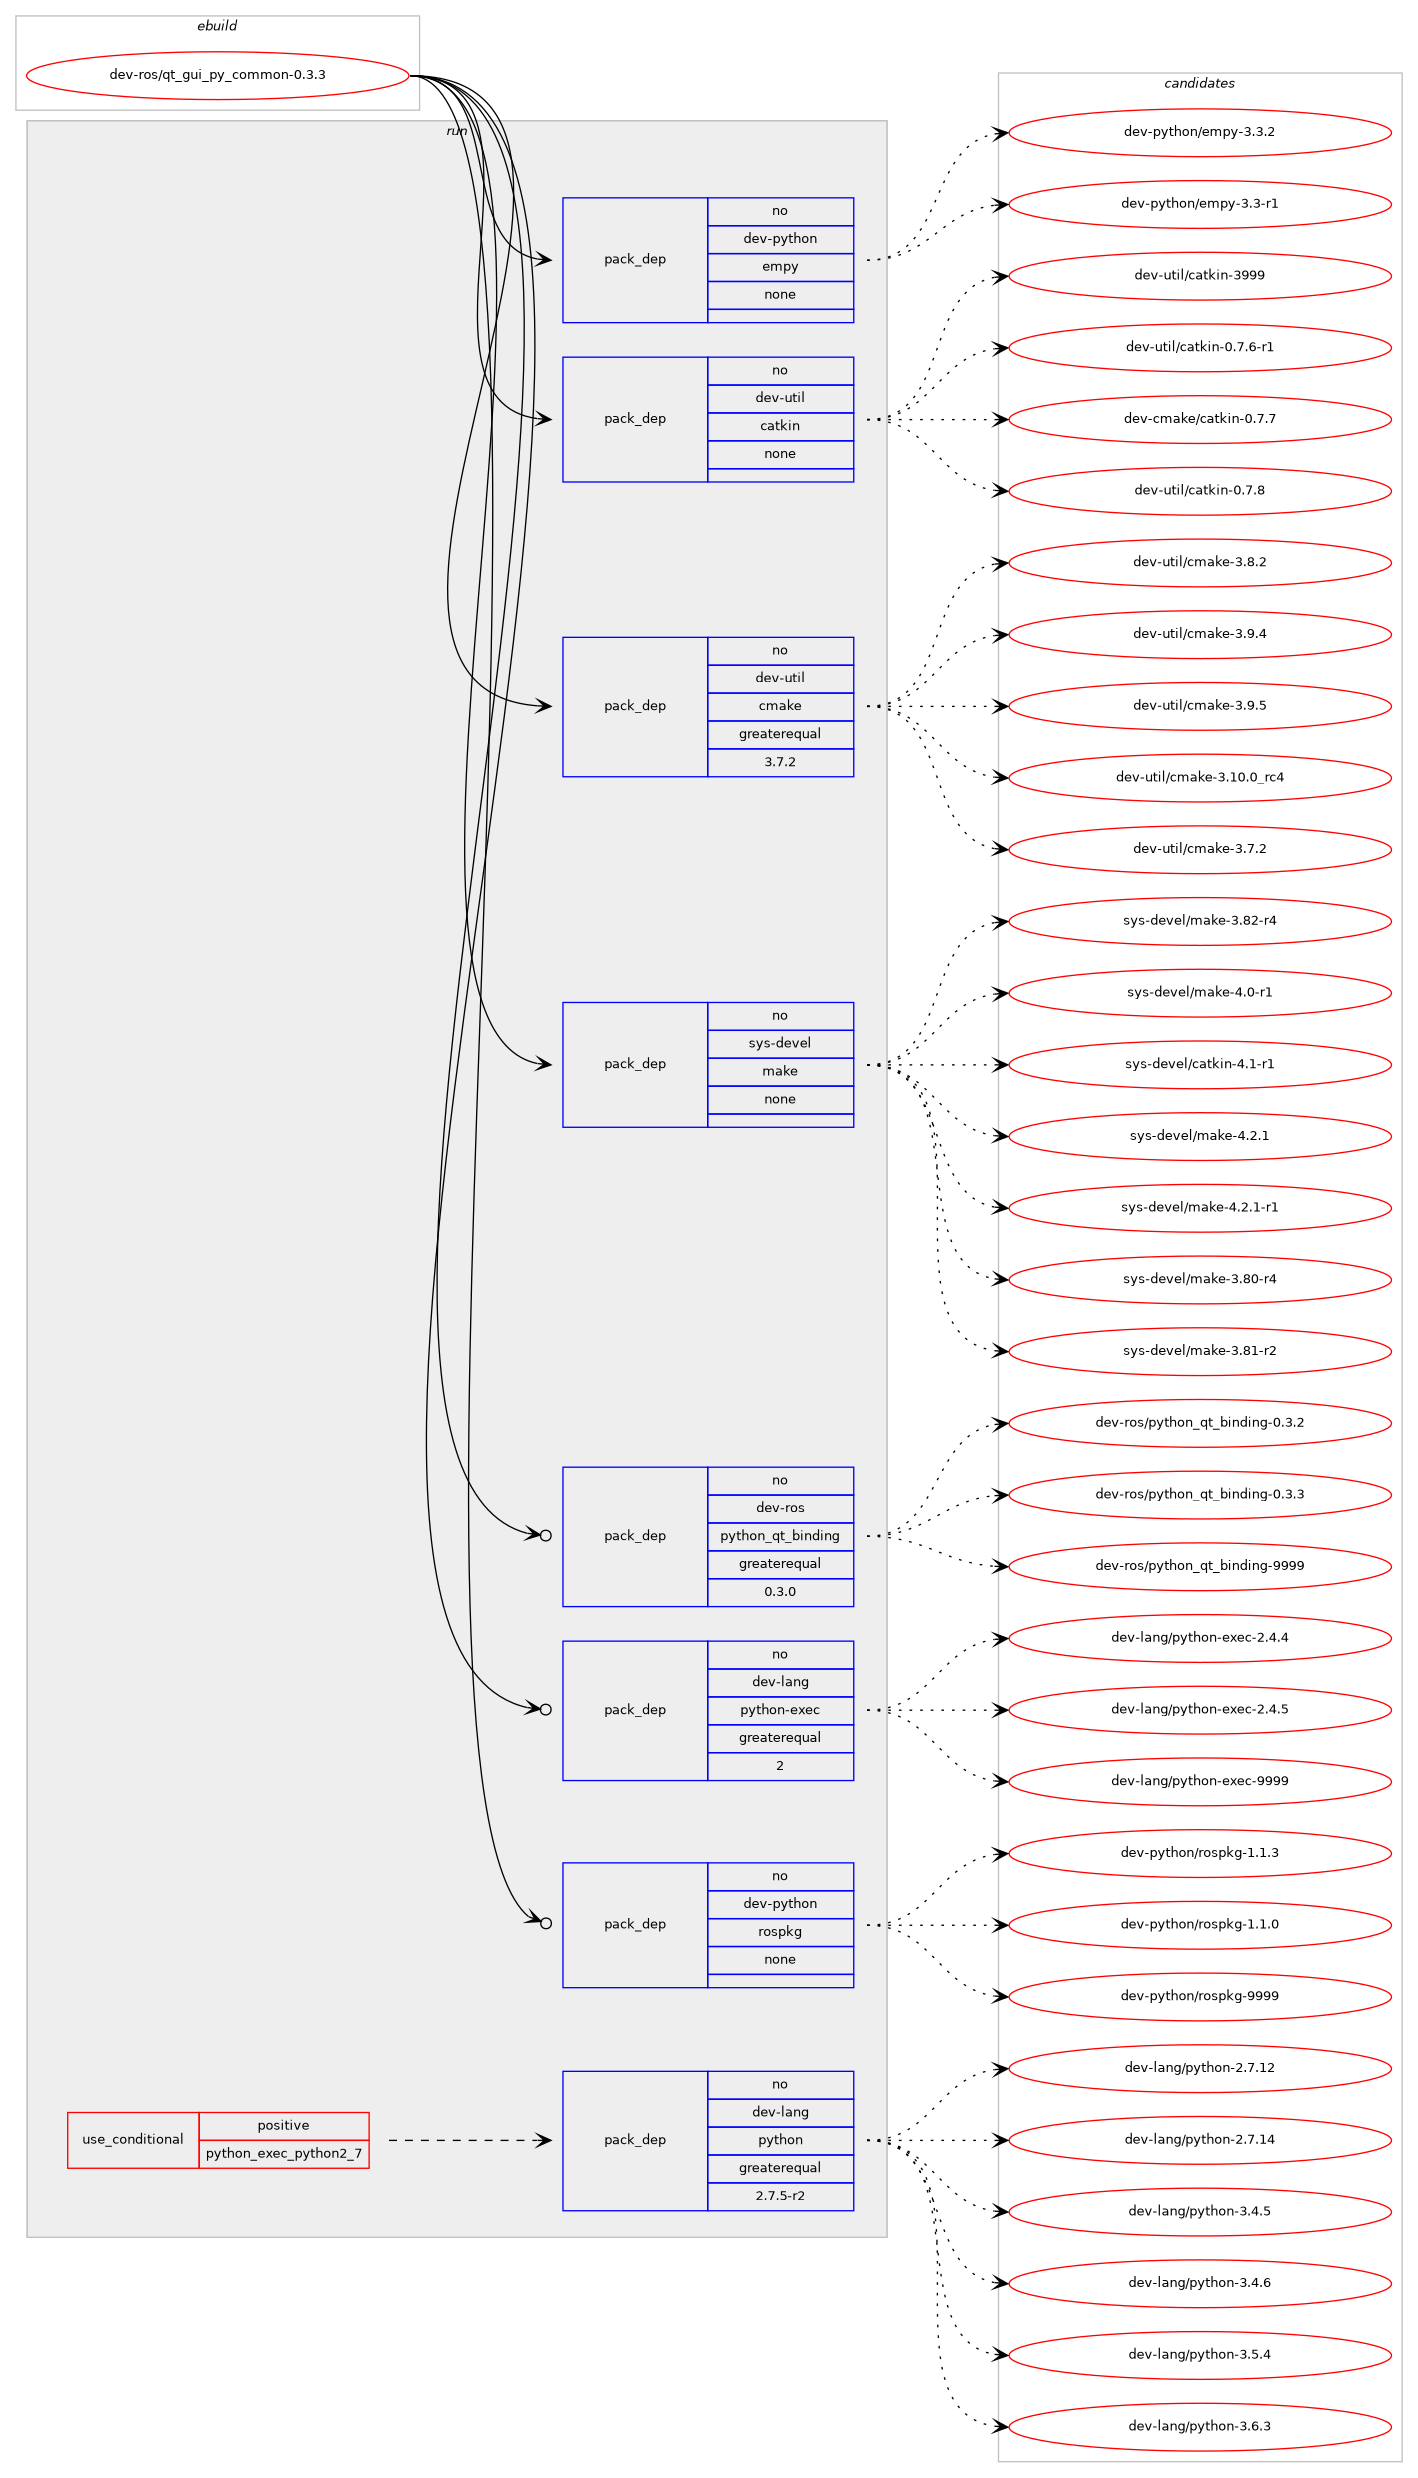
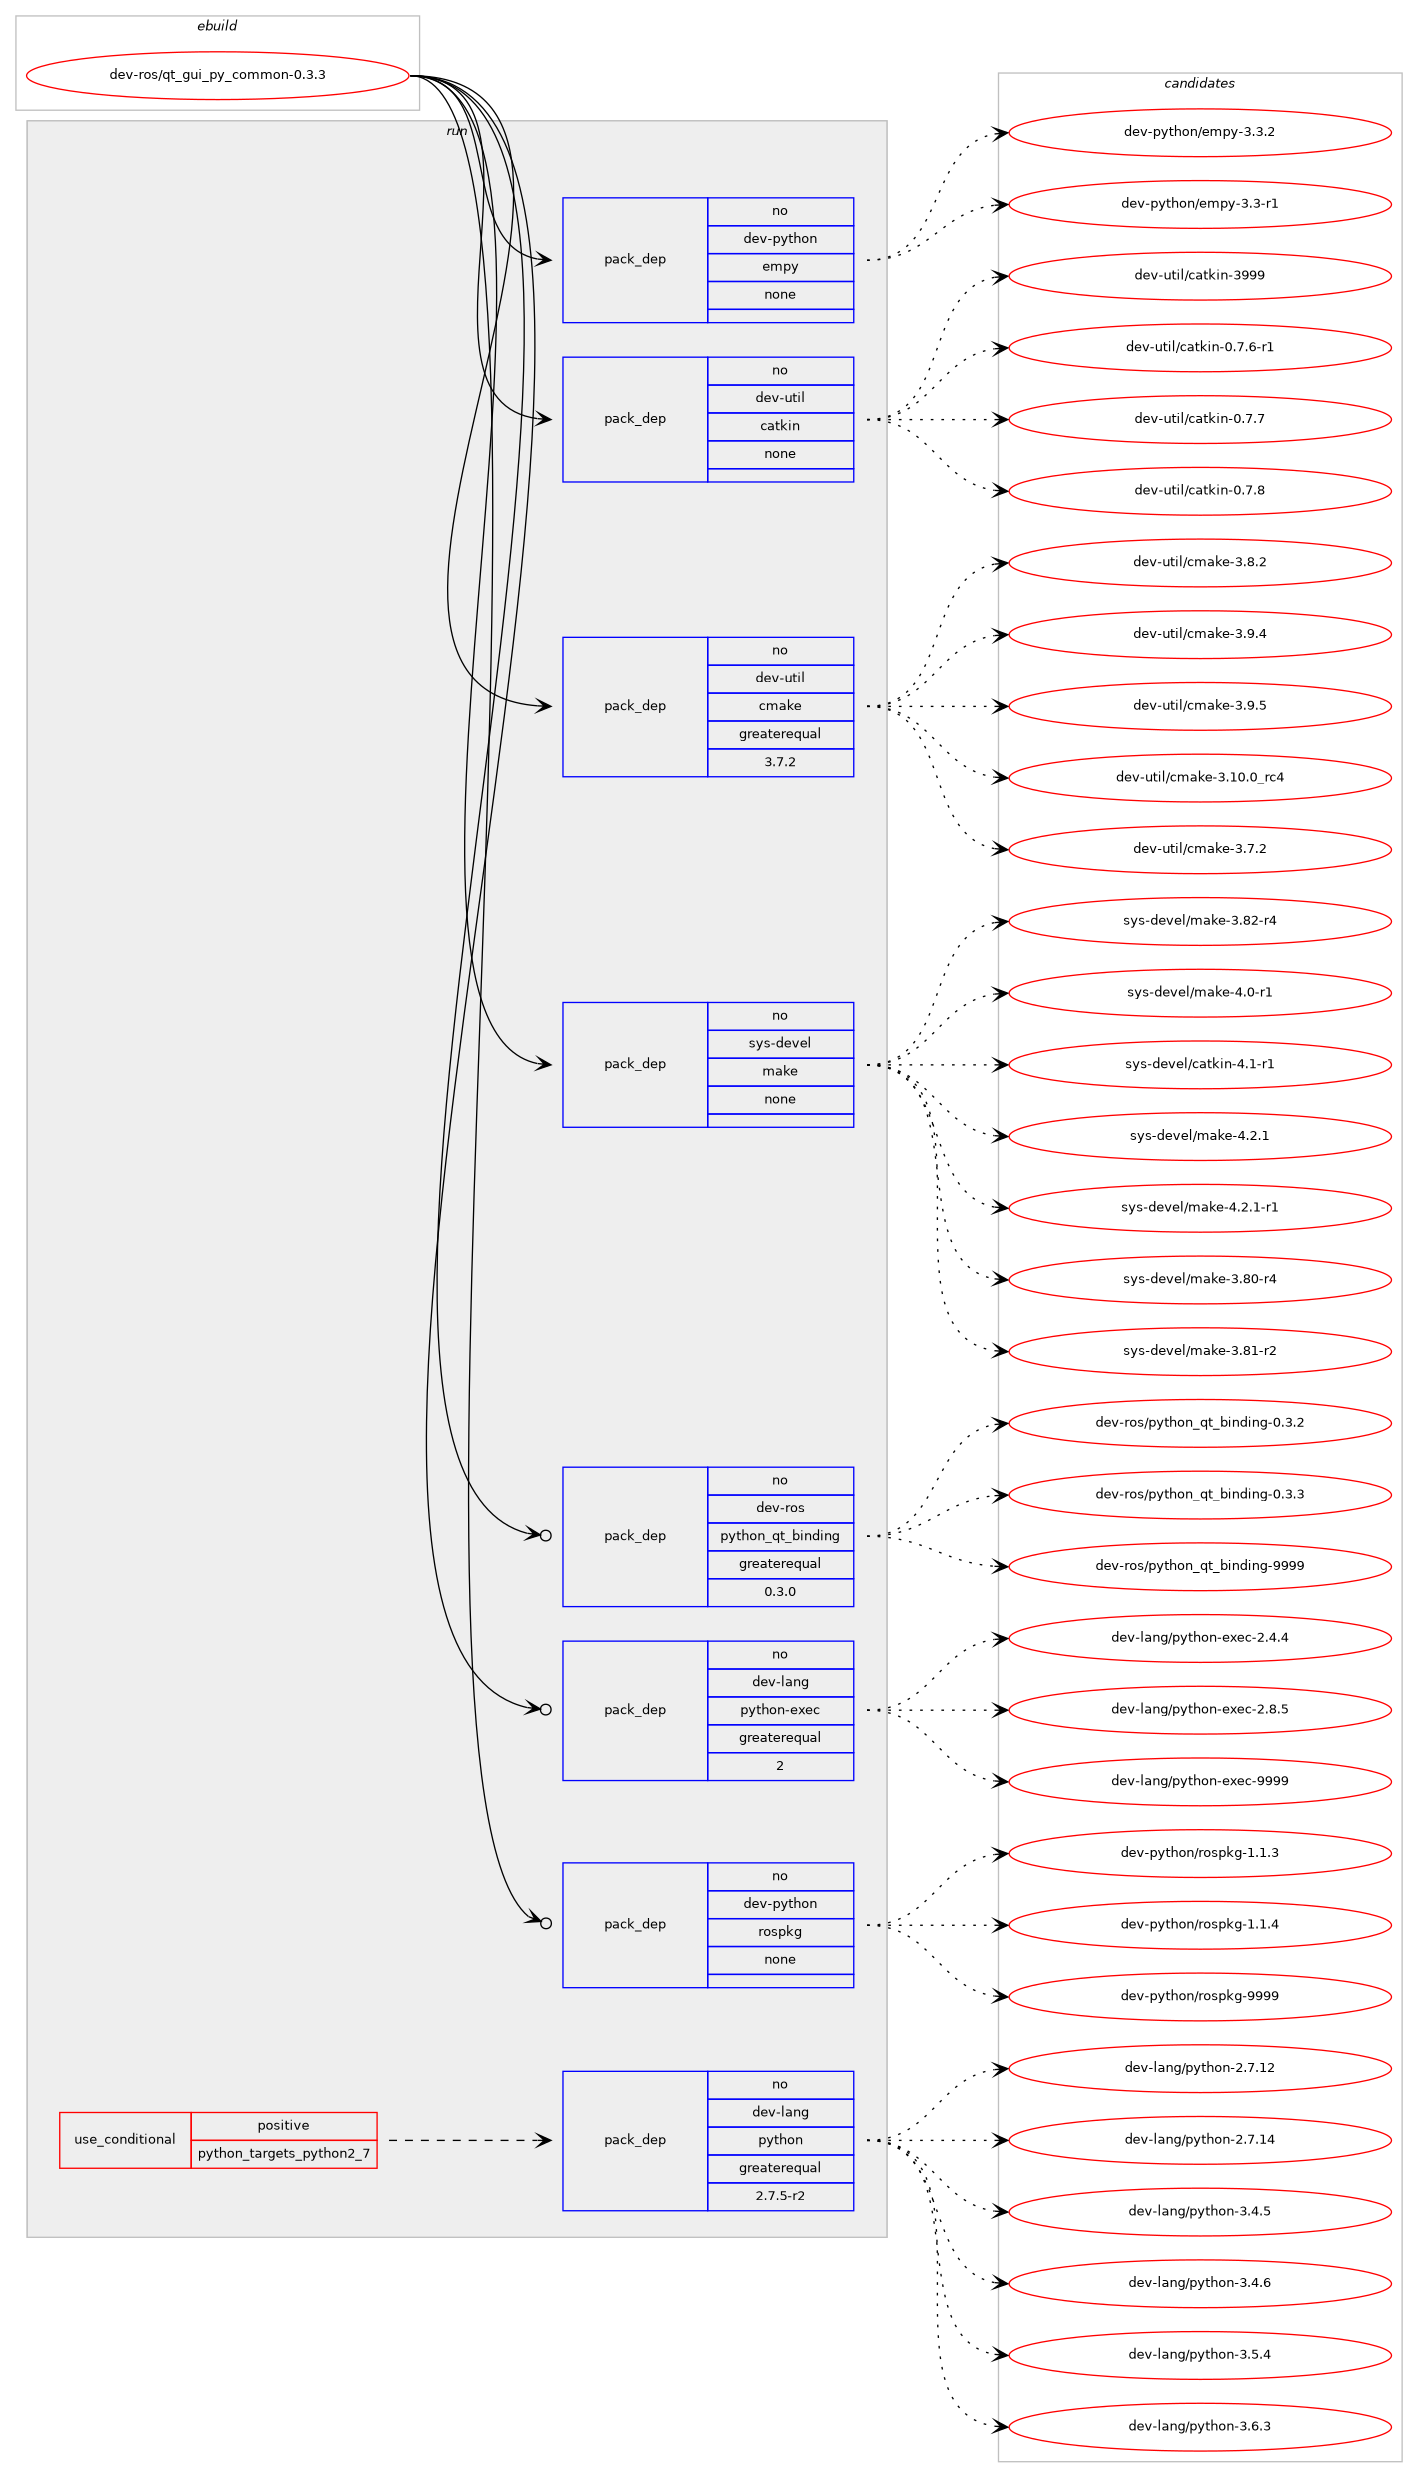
(1200, 420) -> (1200, 420)
(1200, 1710) -> (1200, 1710)
(1200, 1925) -> (1200, 1925)
(284, 2154) -> (284, 2154)
